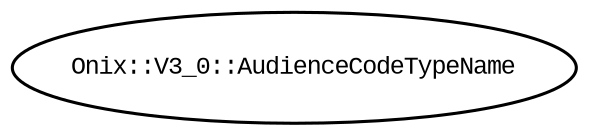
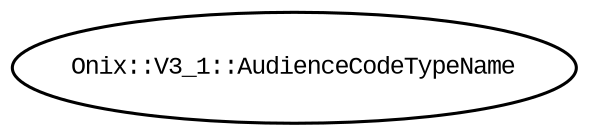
(294, 68) -> (294, 68)
